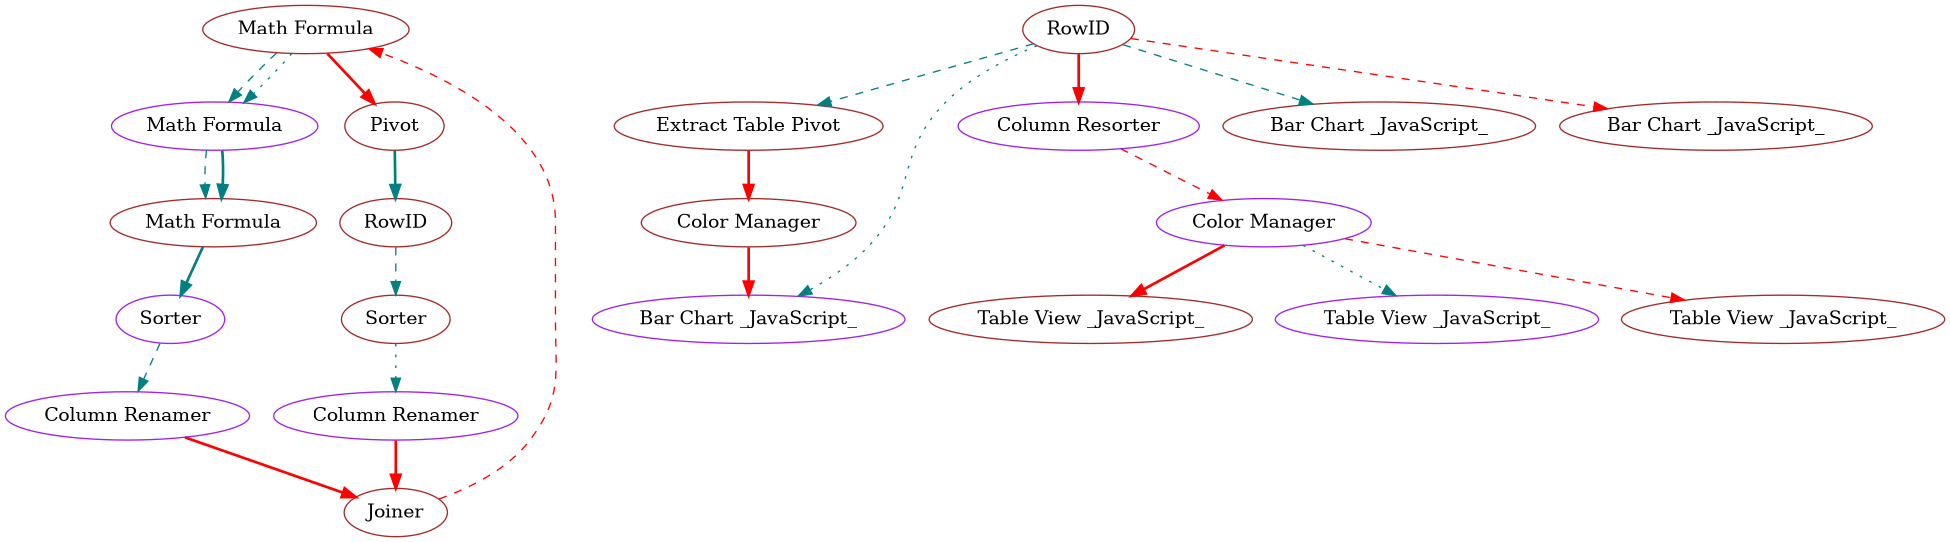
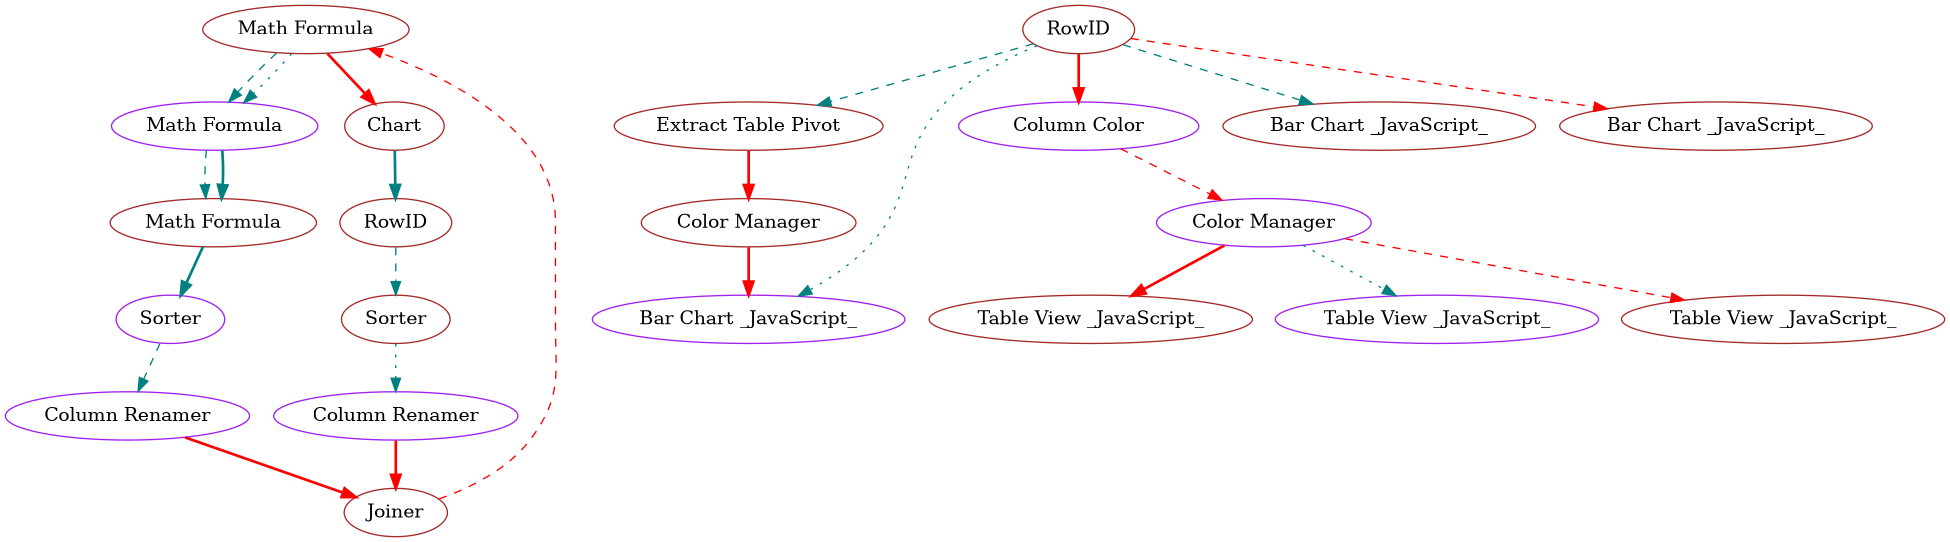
(394, 126) -> (394, 126)
(1079, 126) -> (1079, 126)
